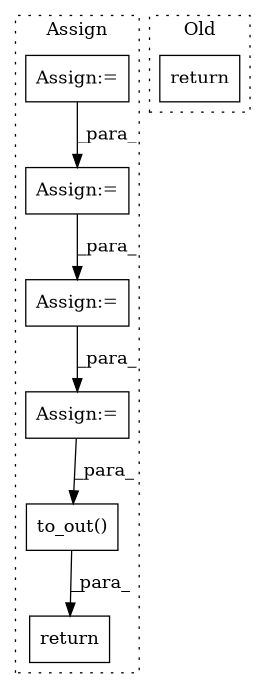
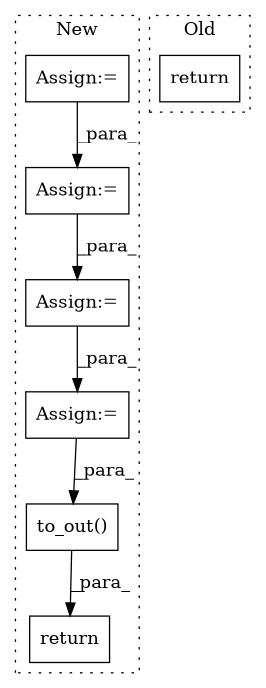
(77, 30) -> (77, 30)
